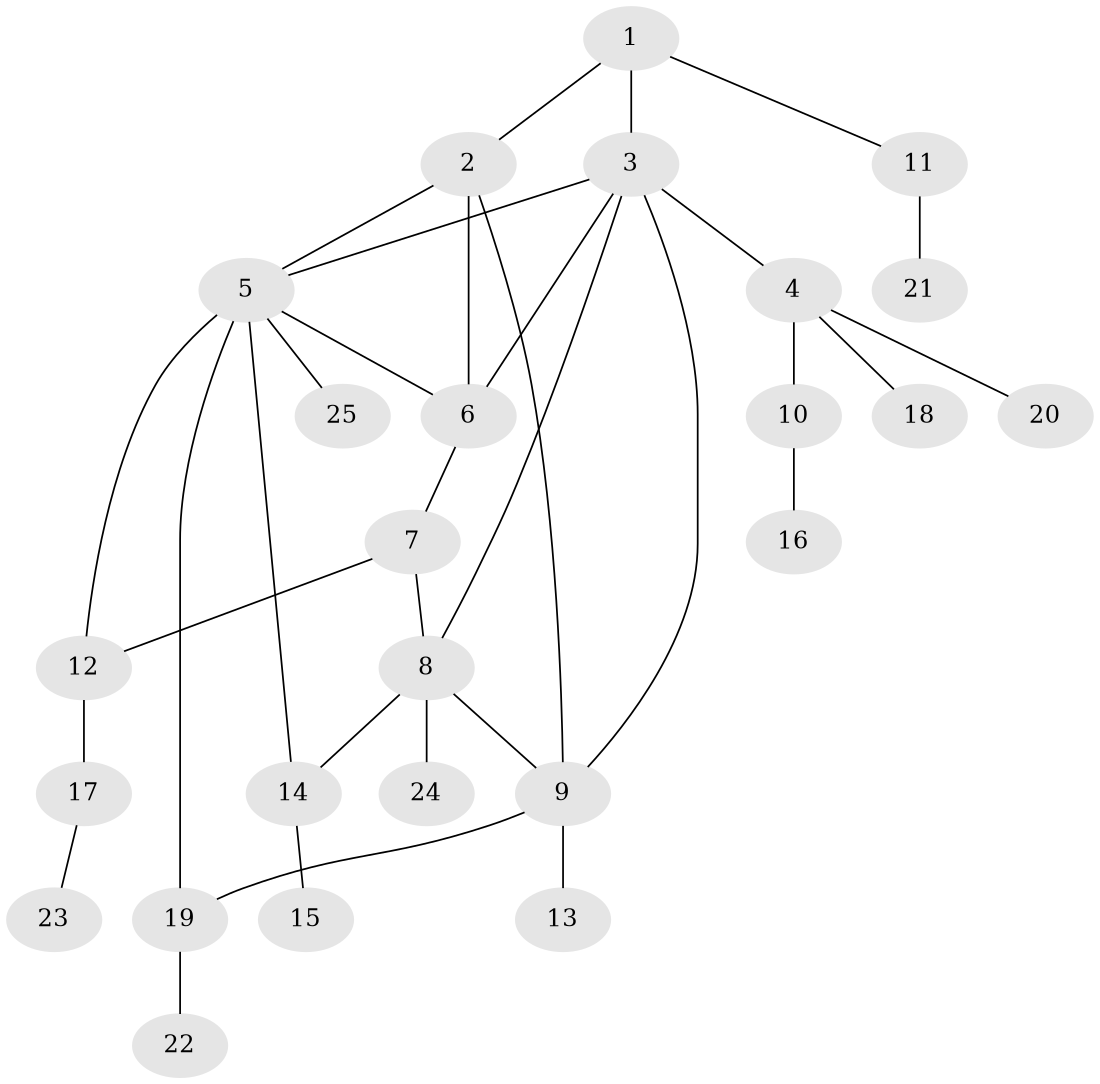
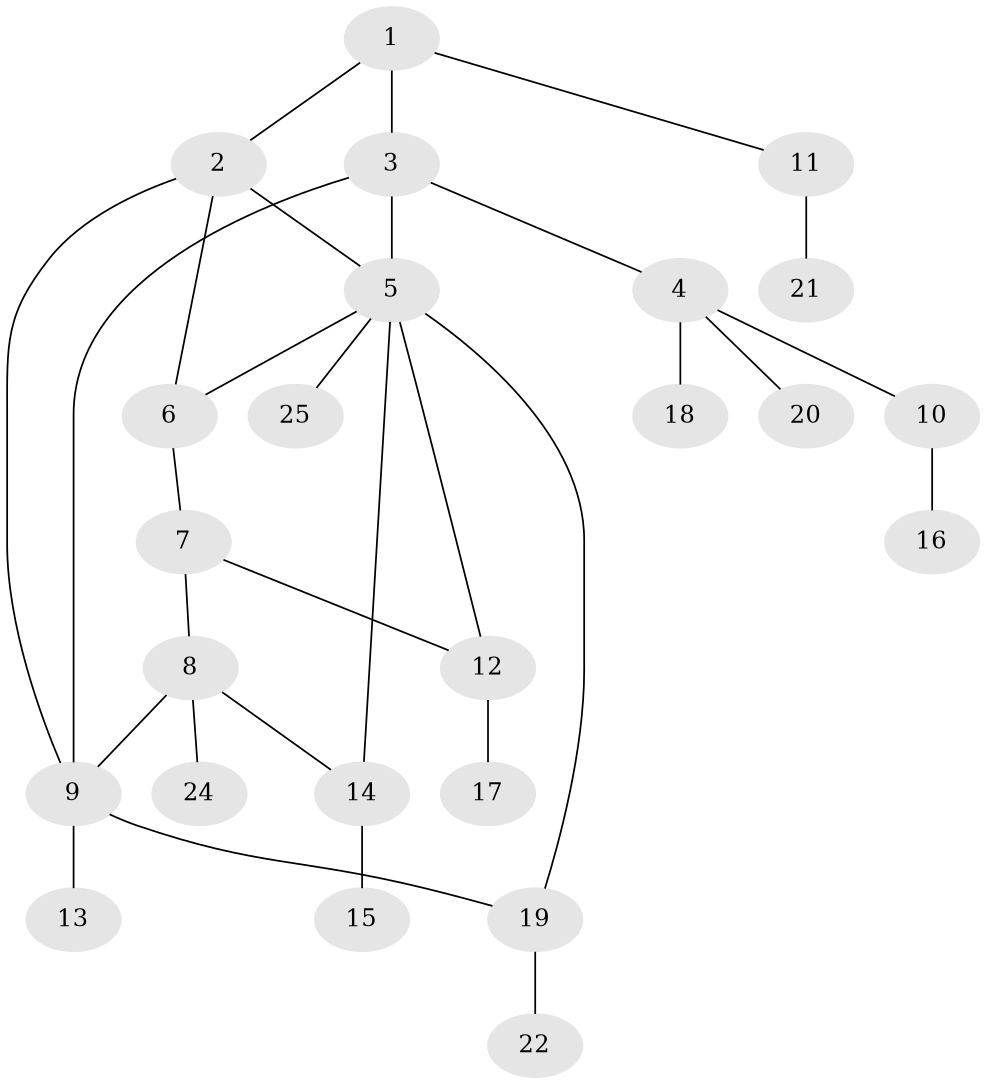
(550, 290) -> none
(550, 399) -> none
(54, 920) -> none
